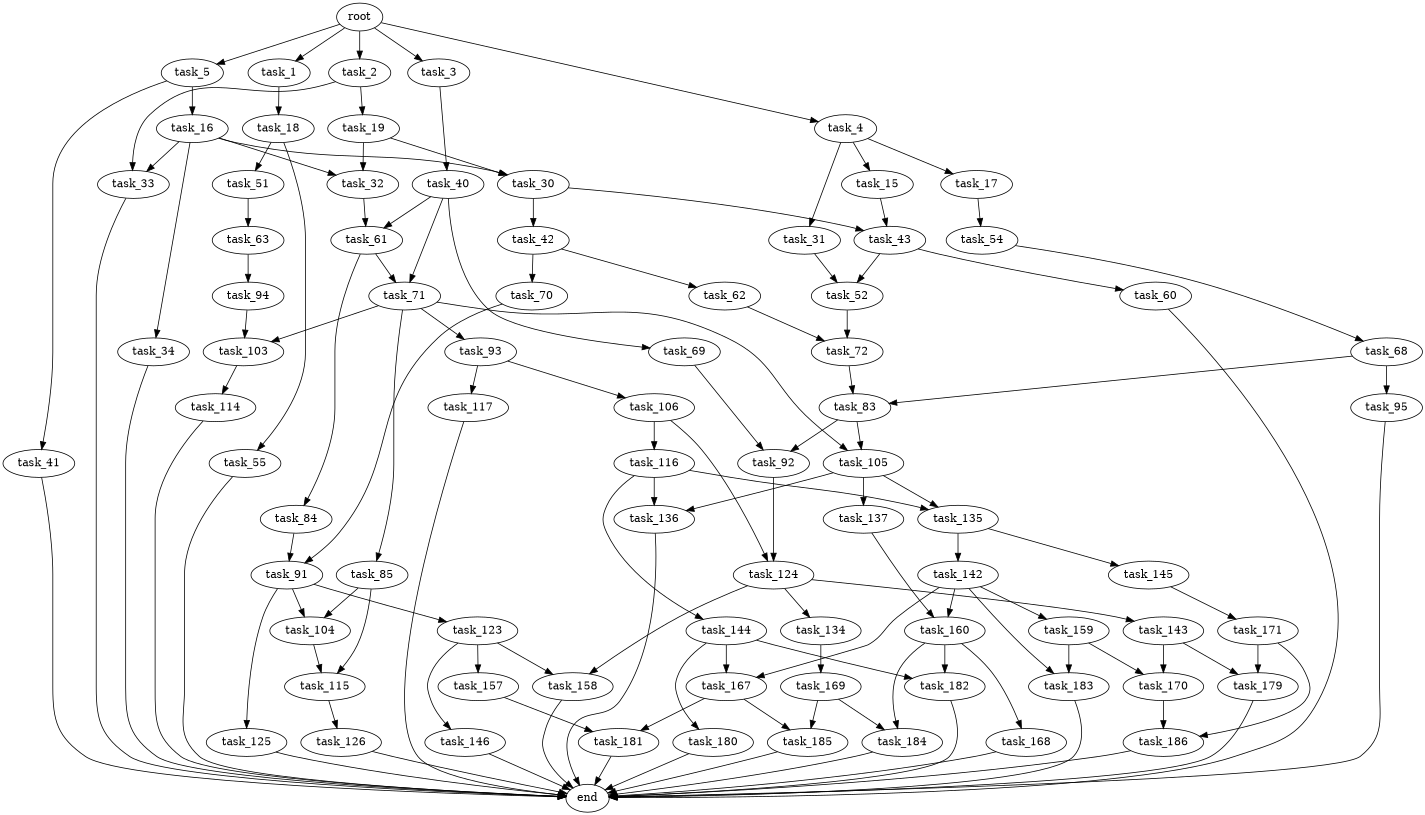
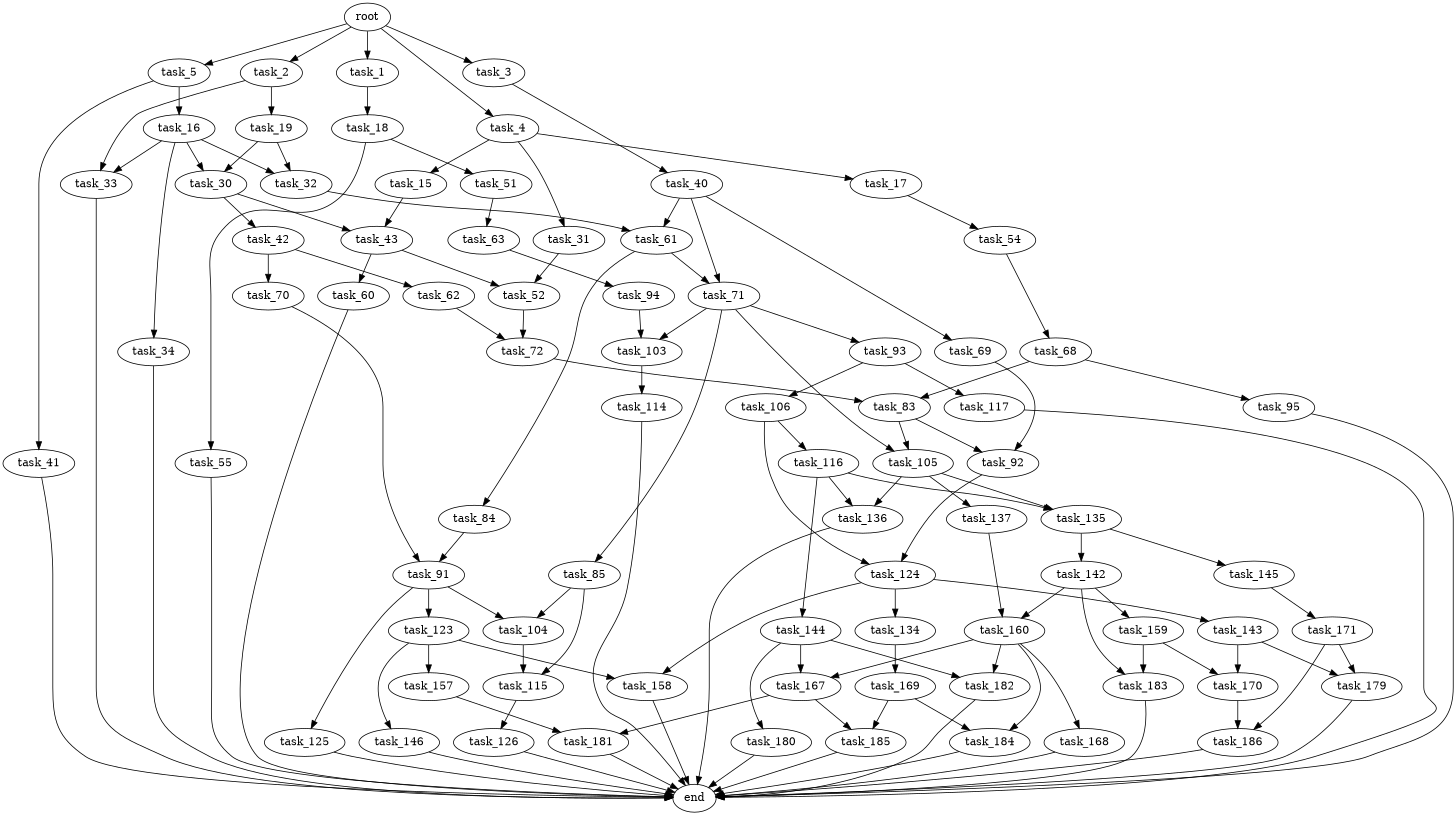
(860, 647) -> (909, 656)
